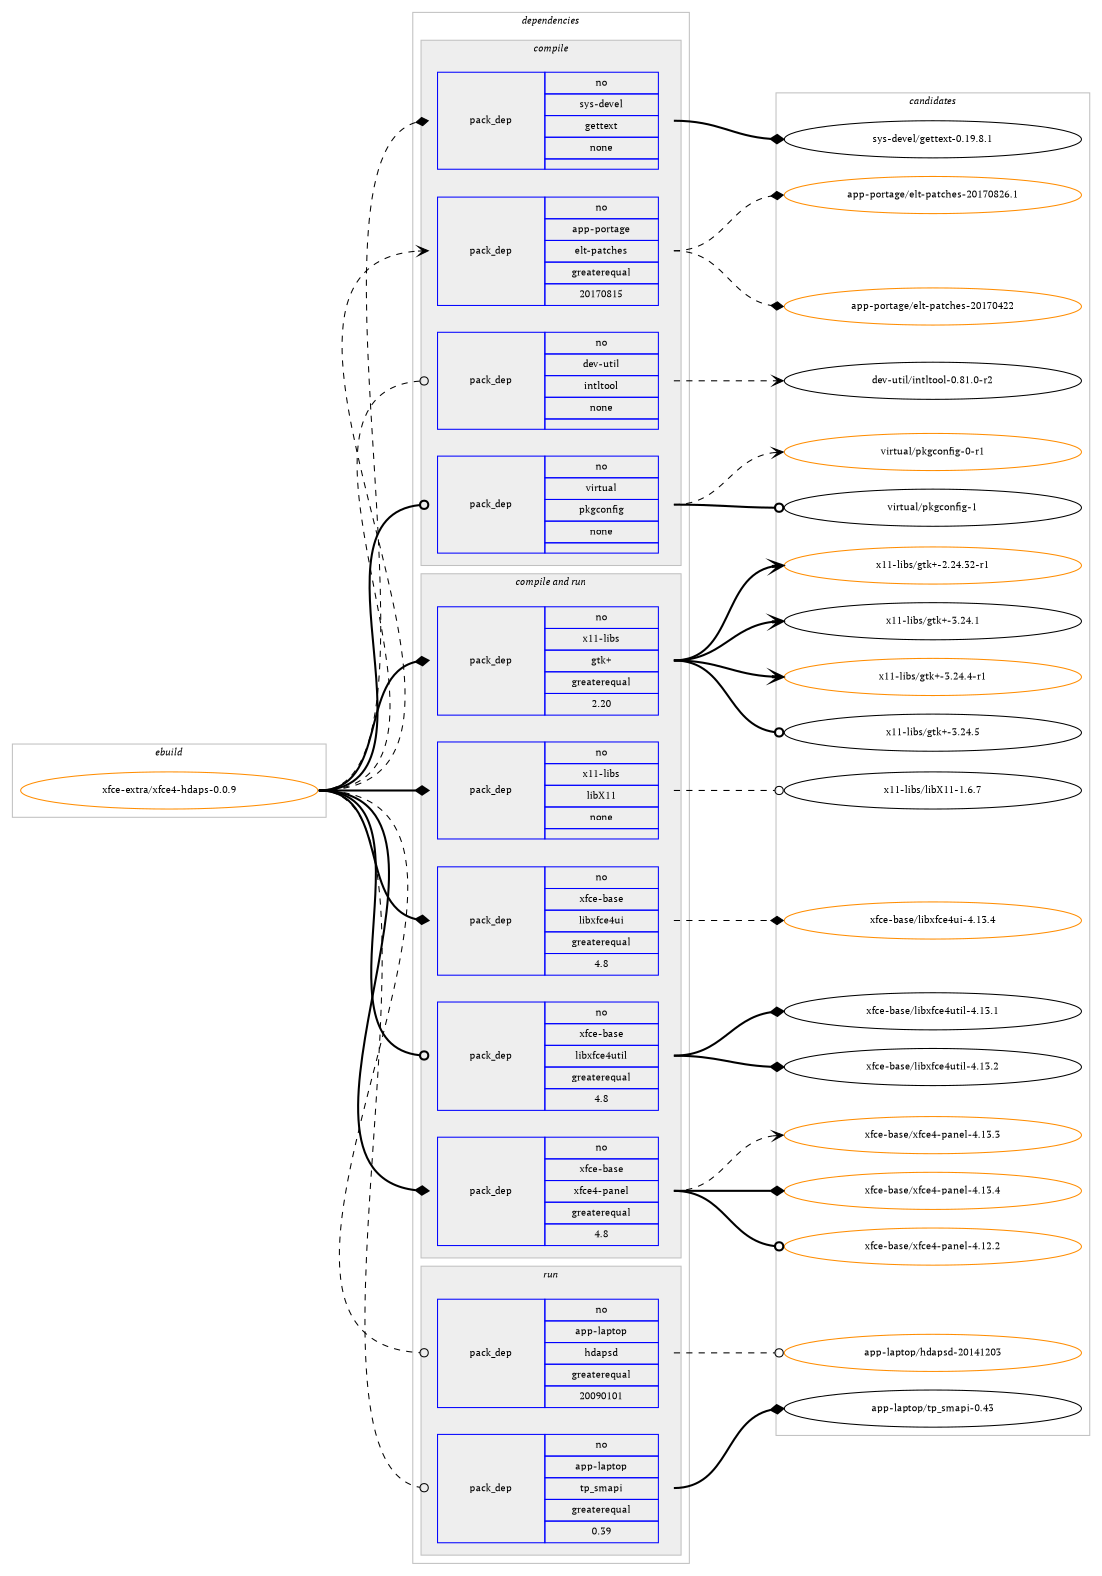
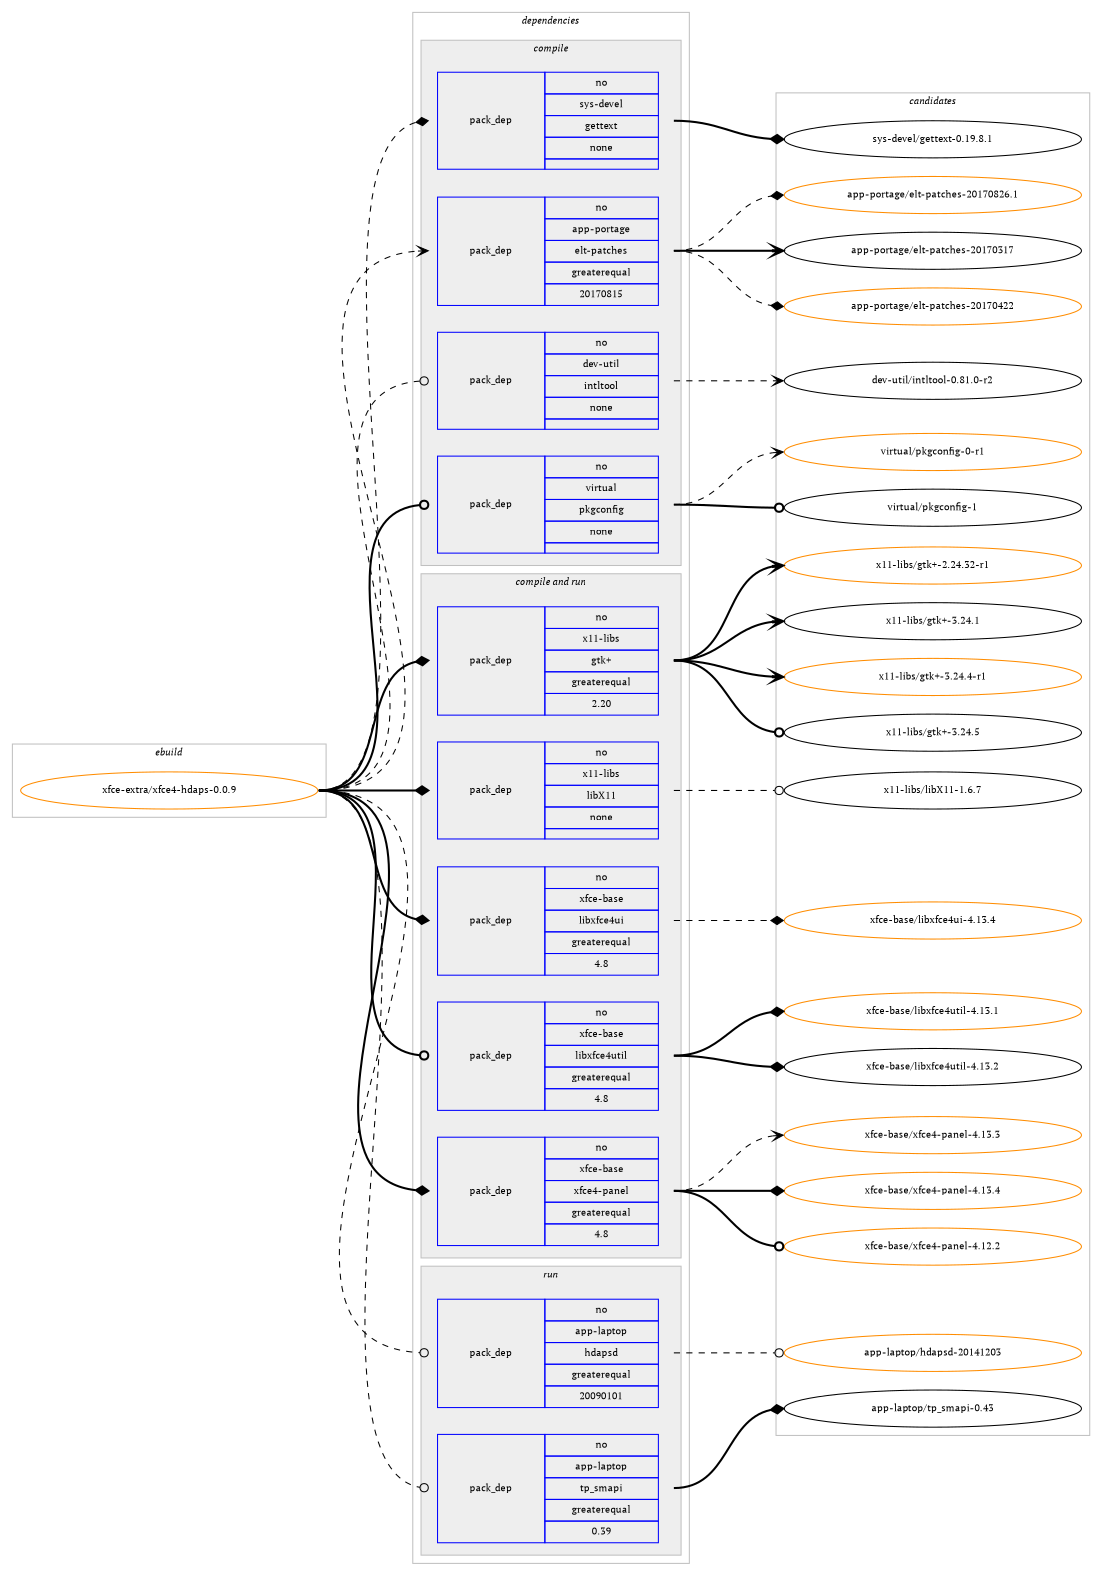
none -> (933, 251)
(933, 1011) -> (933, 1011)
